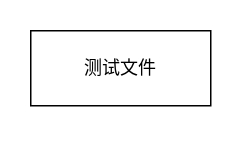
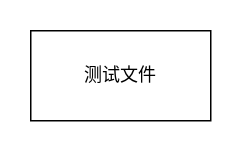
(121, 68) -> (121, 76)
